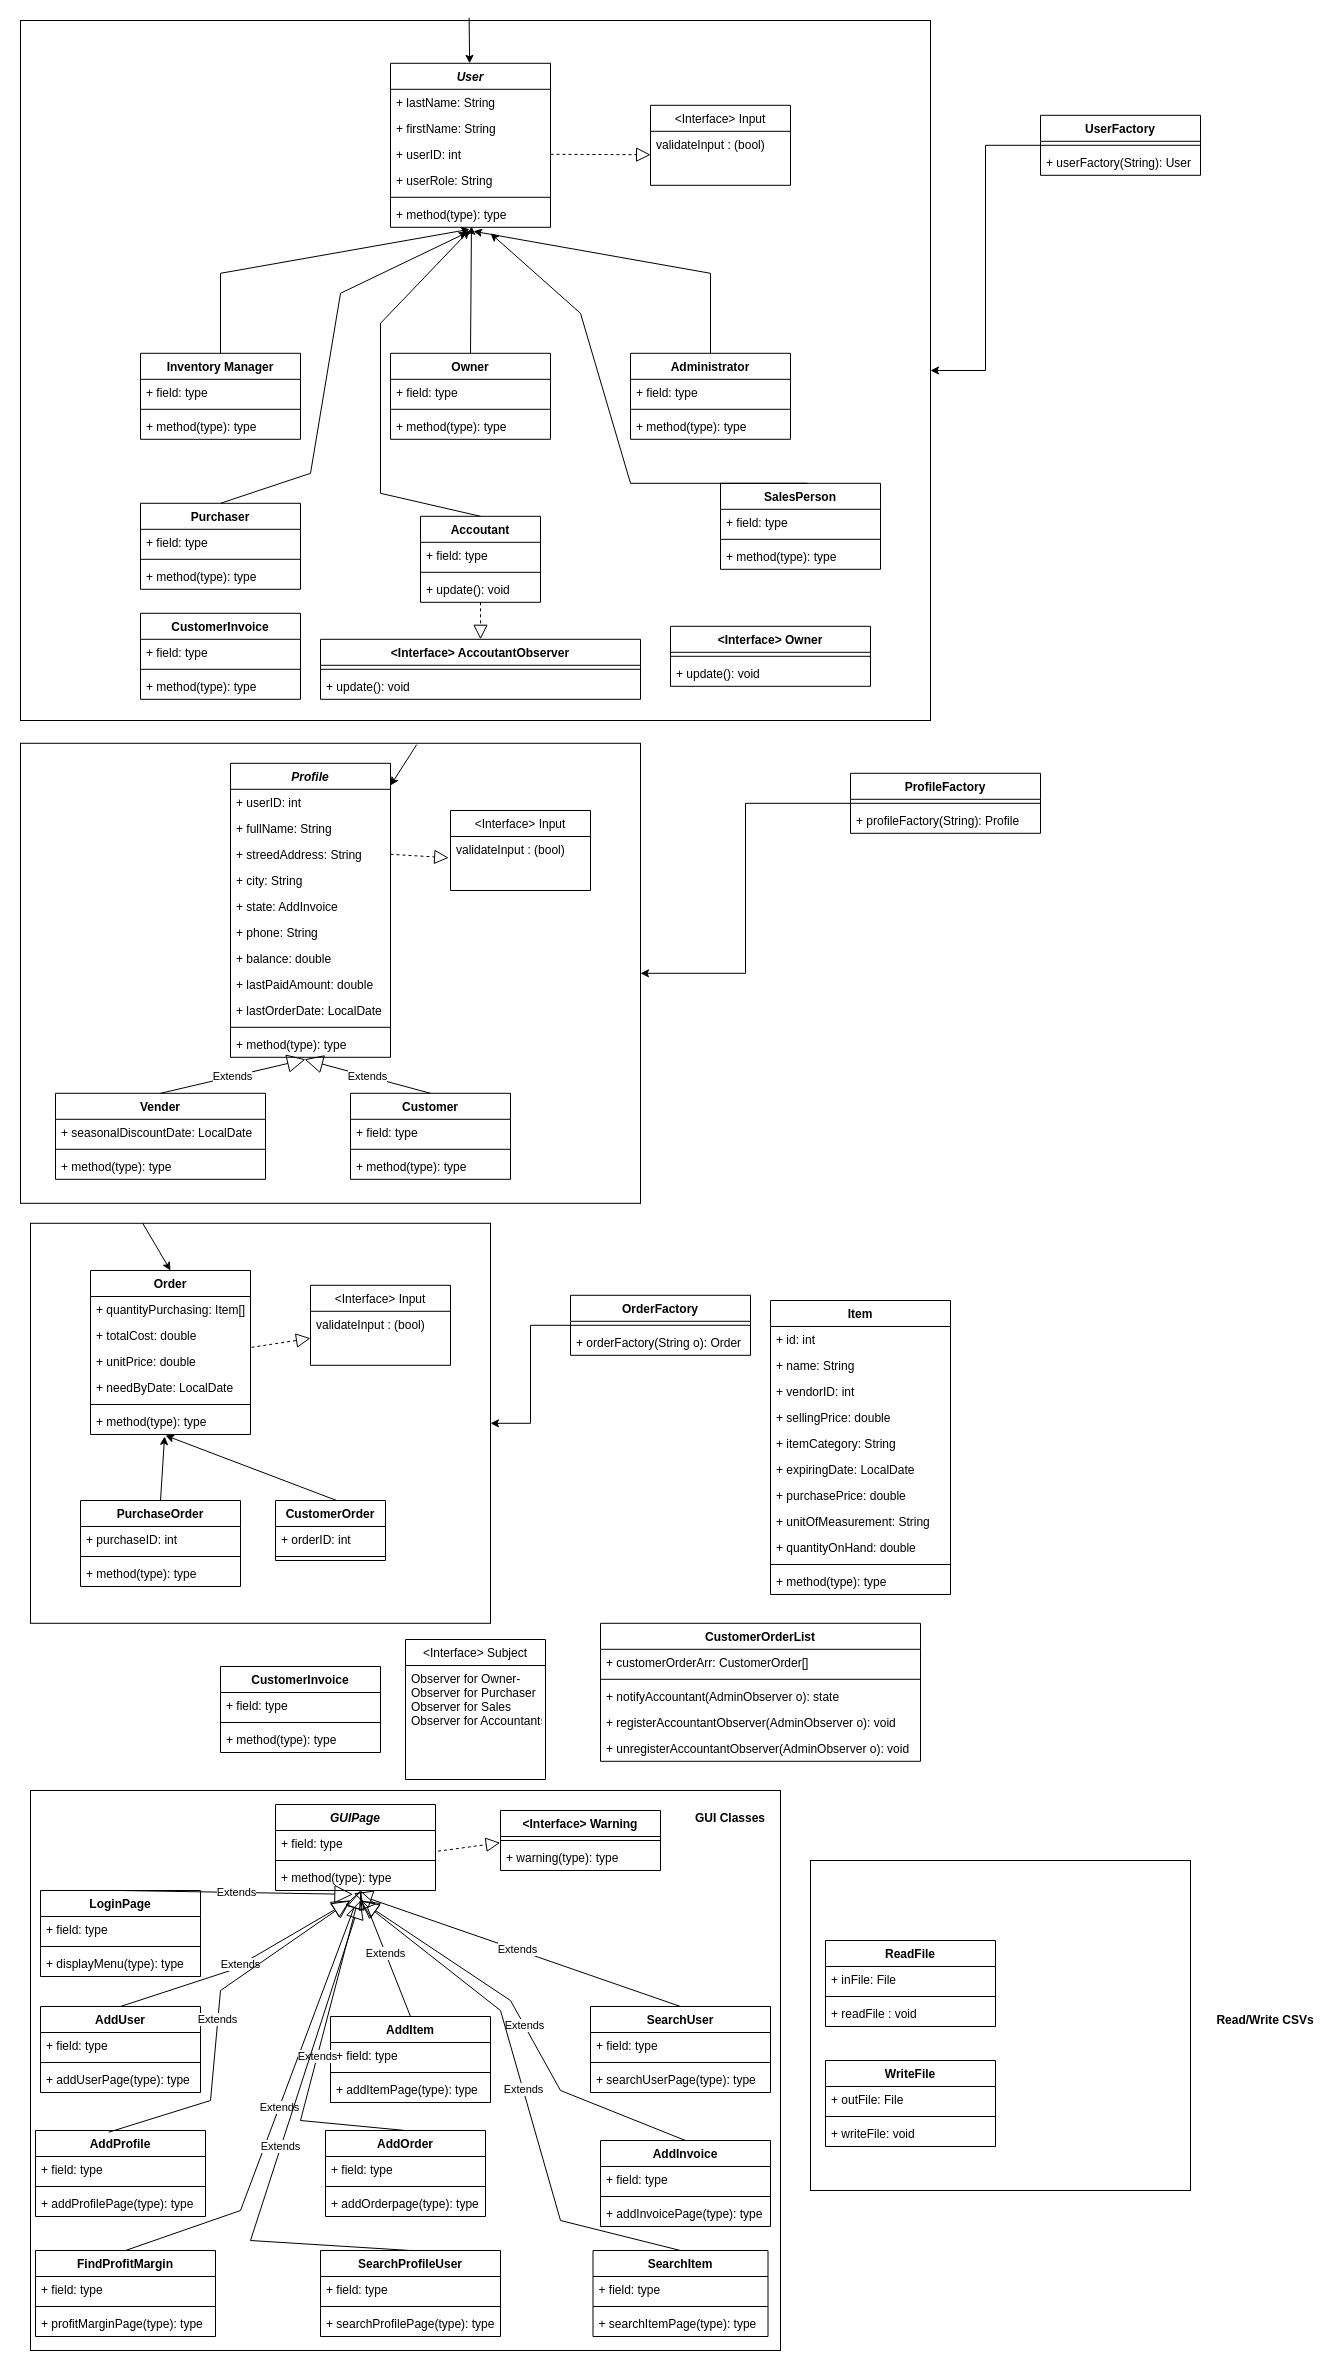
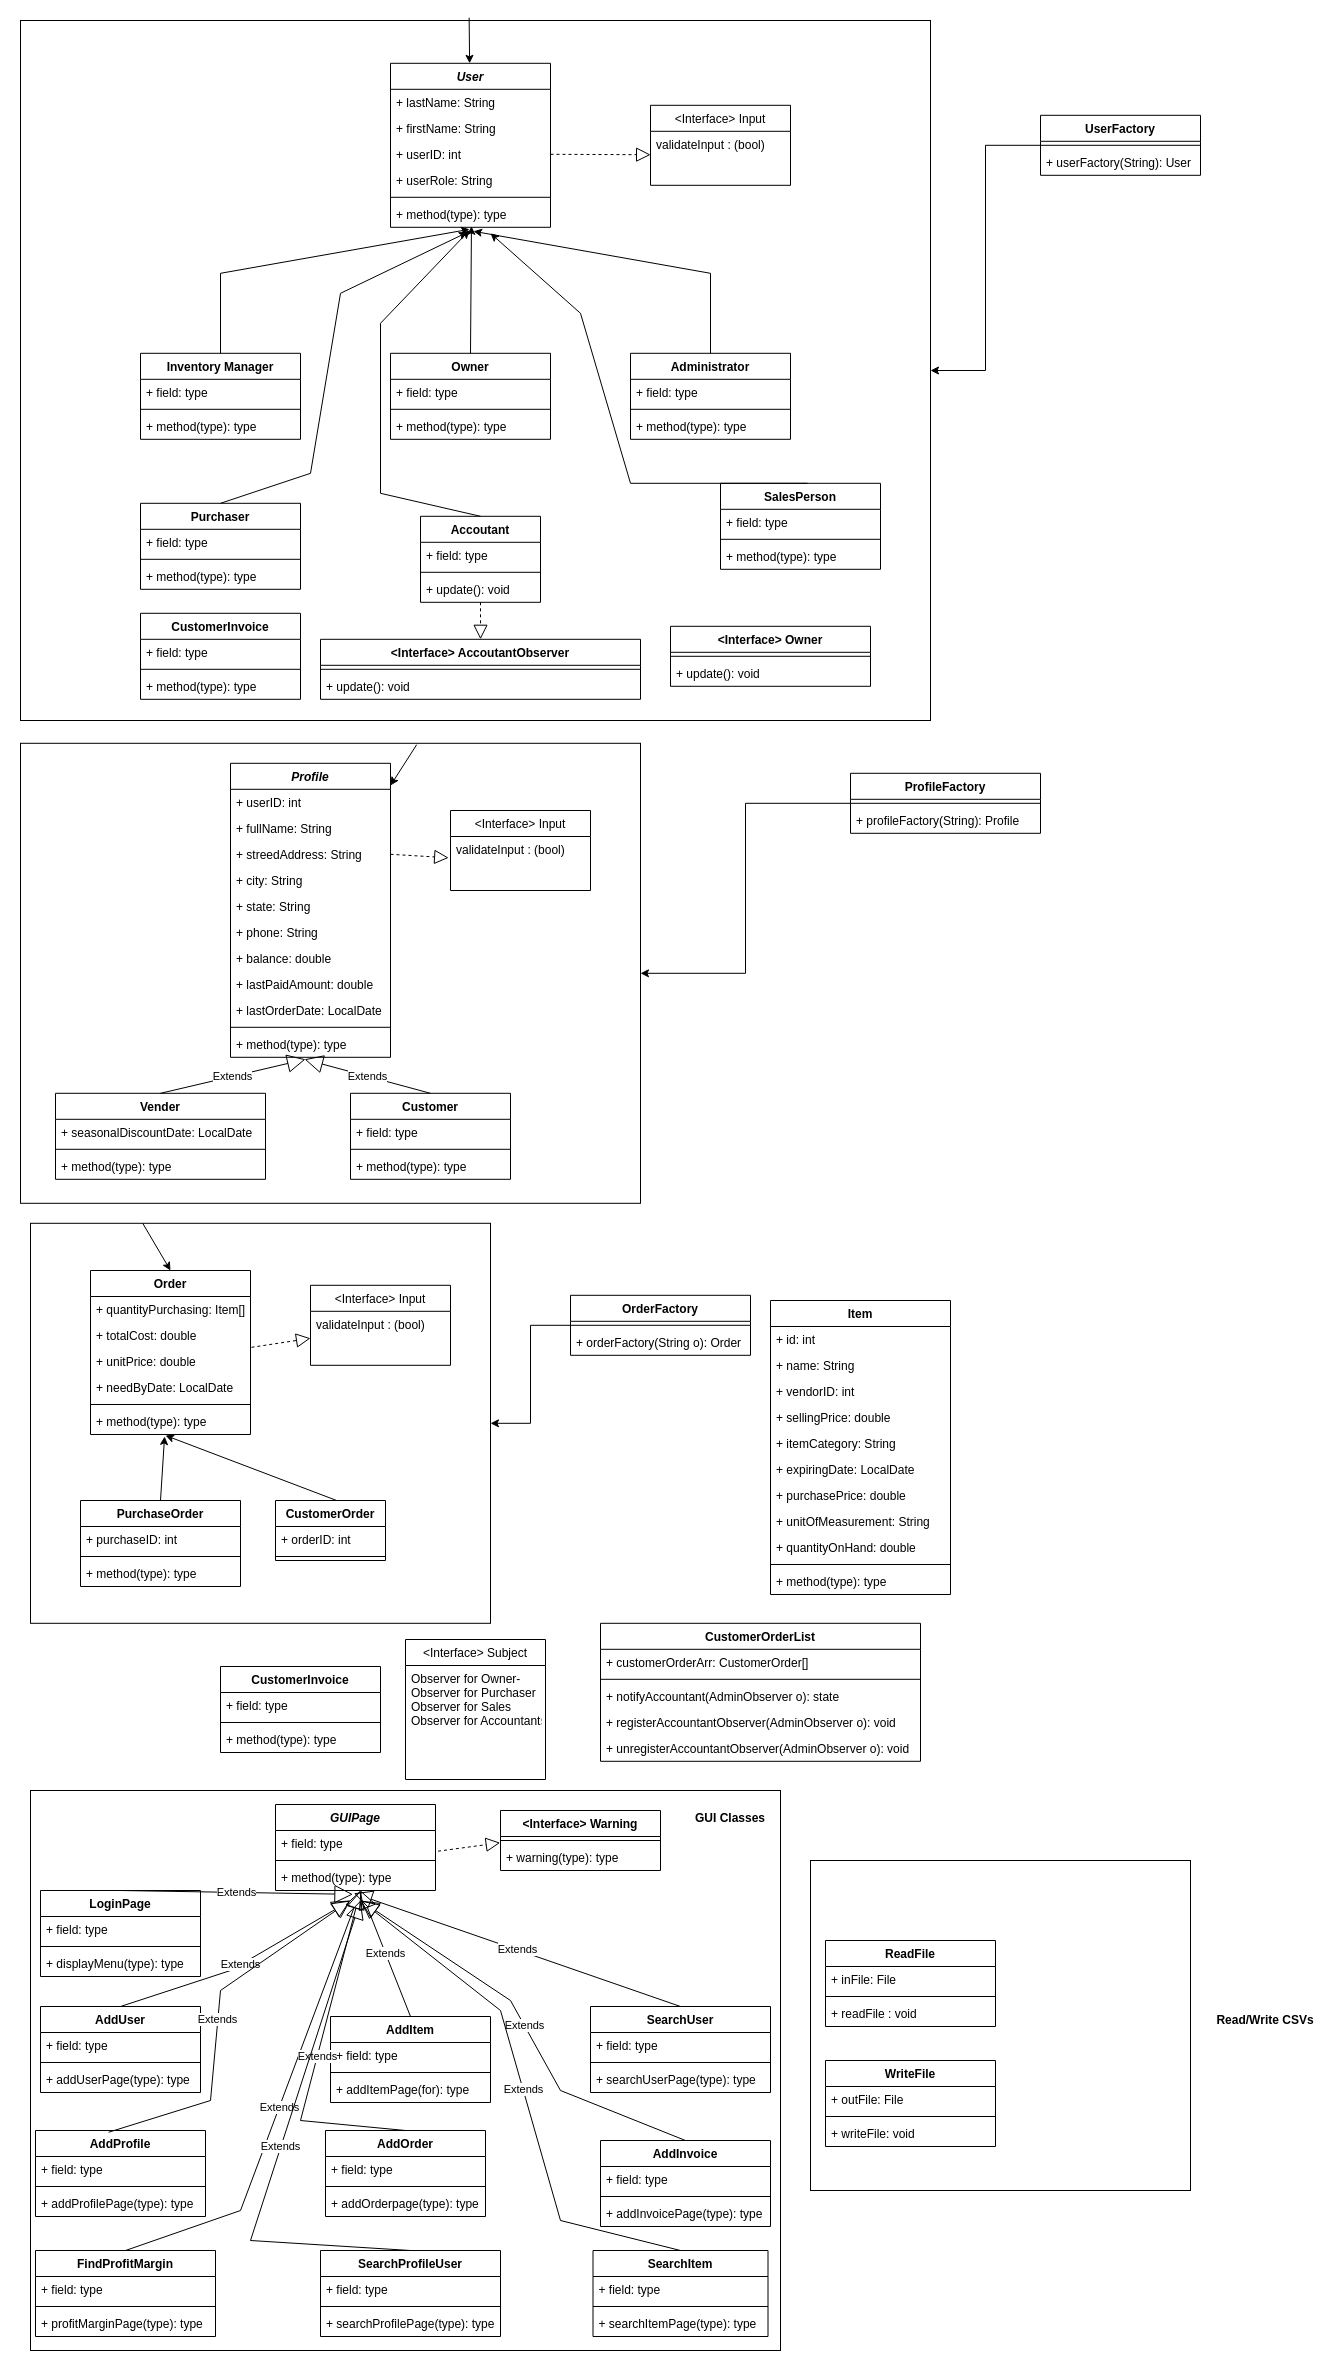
(294, 907) -> (280, 907)
(415, 2090) -> (412, 2090)
